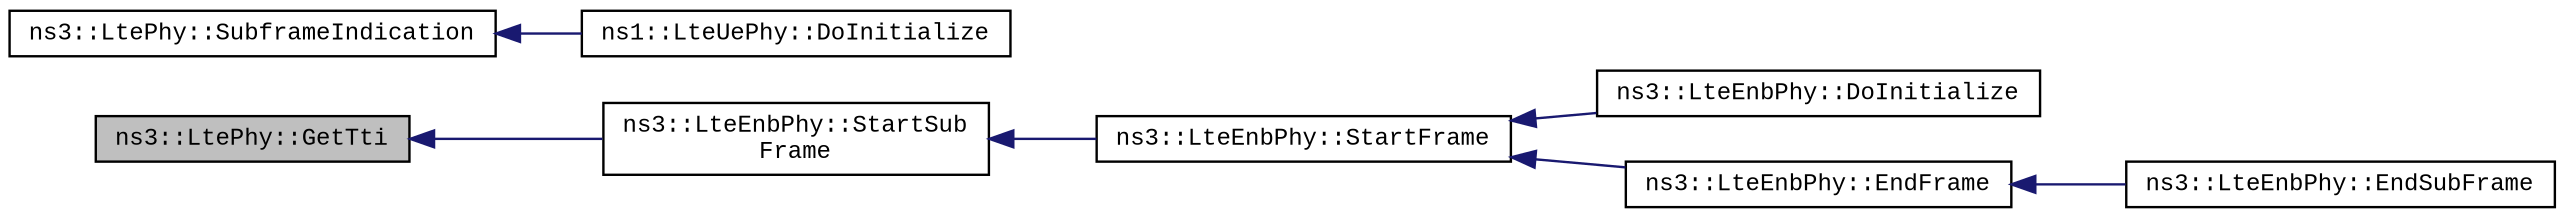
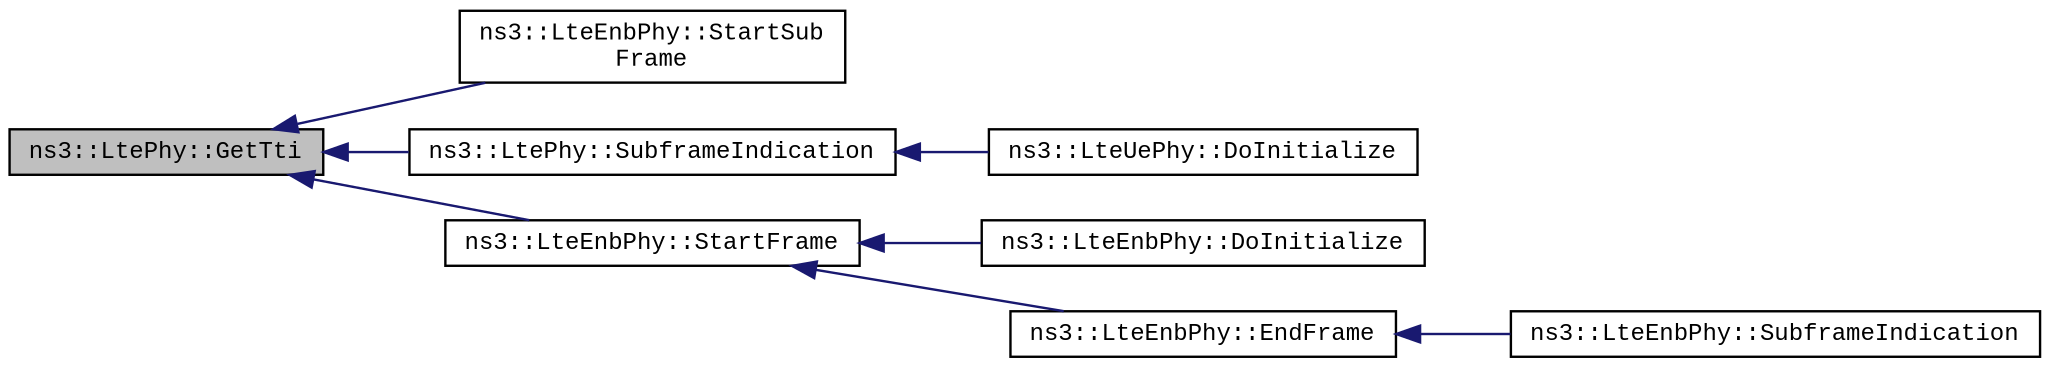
(796, 34) -> (1203, 152)
(1055, 139) -> (421, 200)
none -> (378, 152)
(2341, 184) -> (1775, 334)
